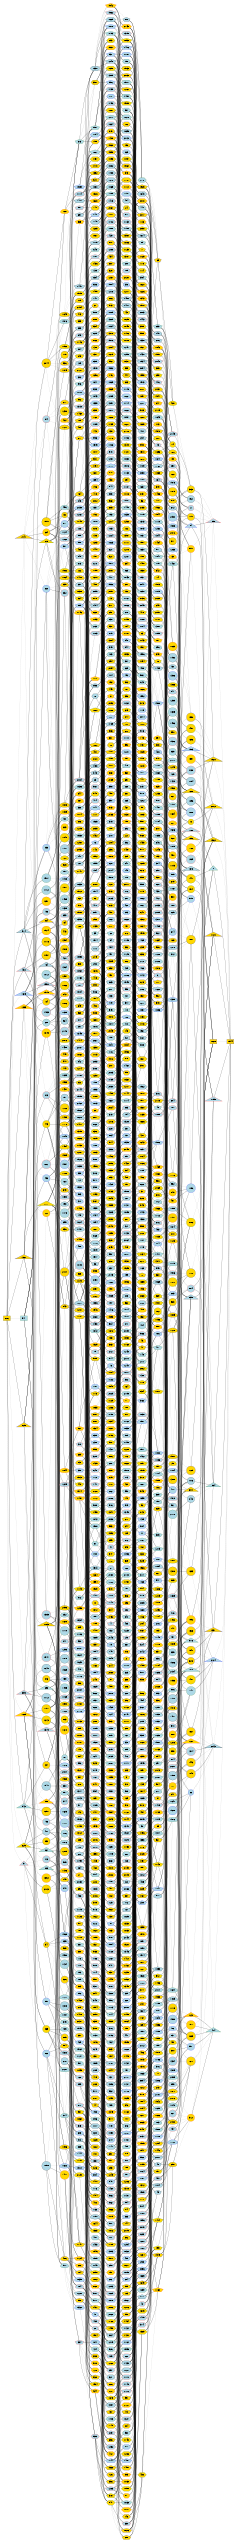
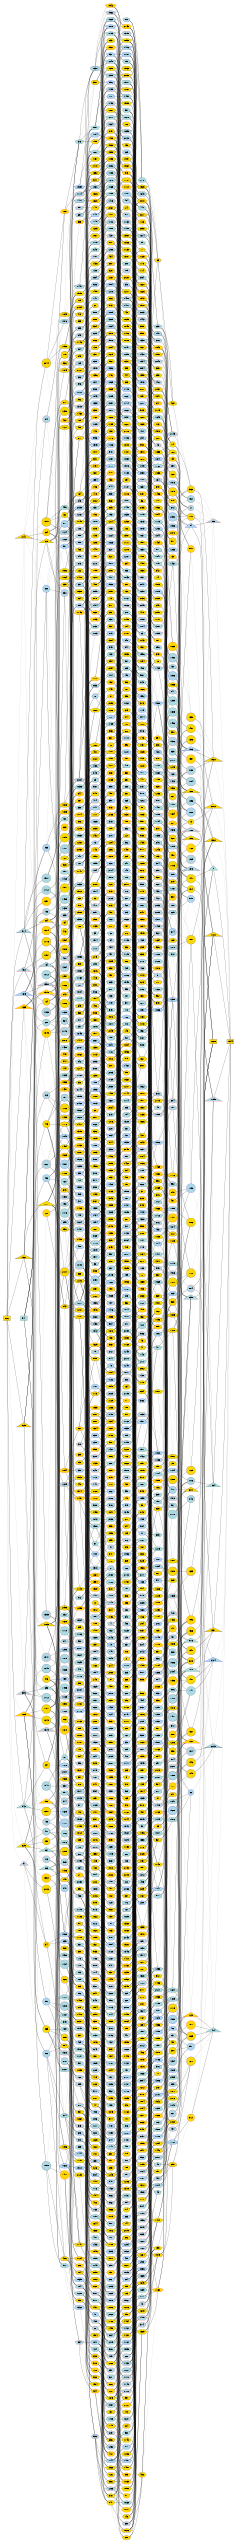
(142, 633) -> (142, 633)
(142, 975) -> (142, 975)
